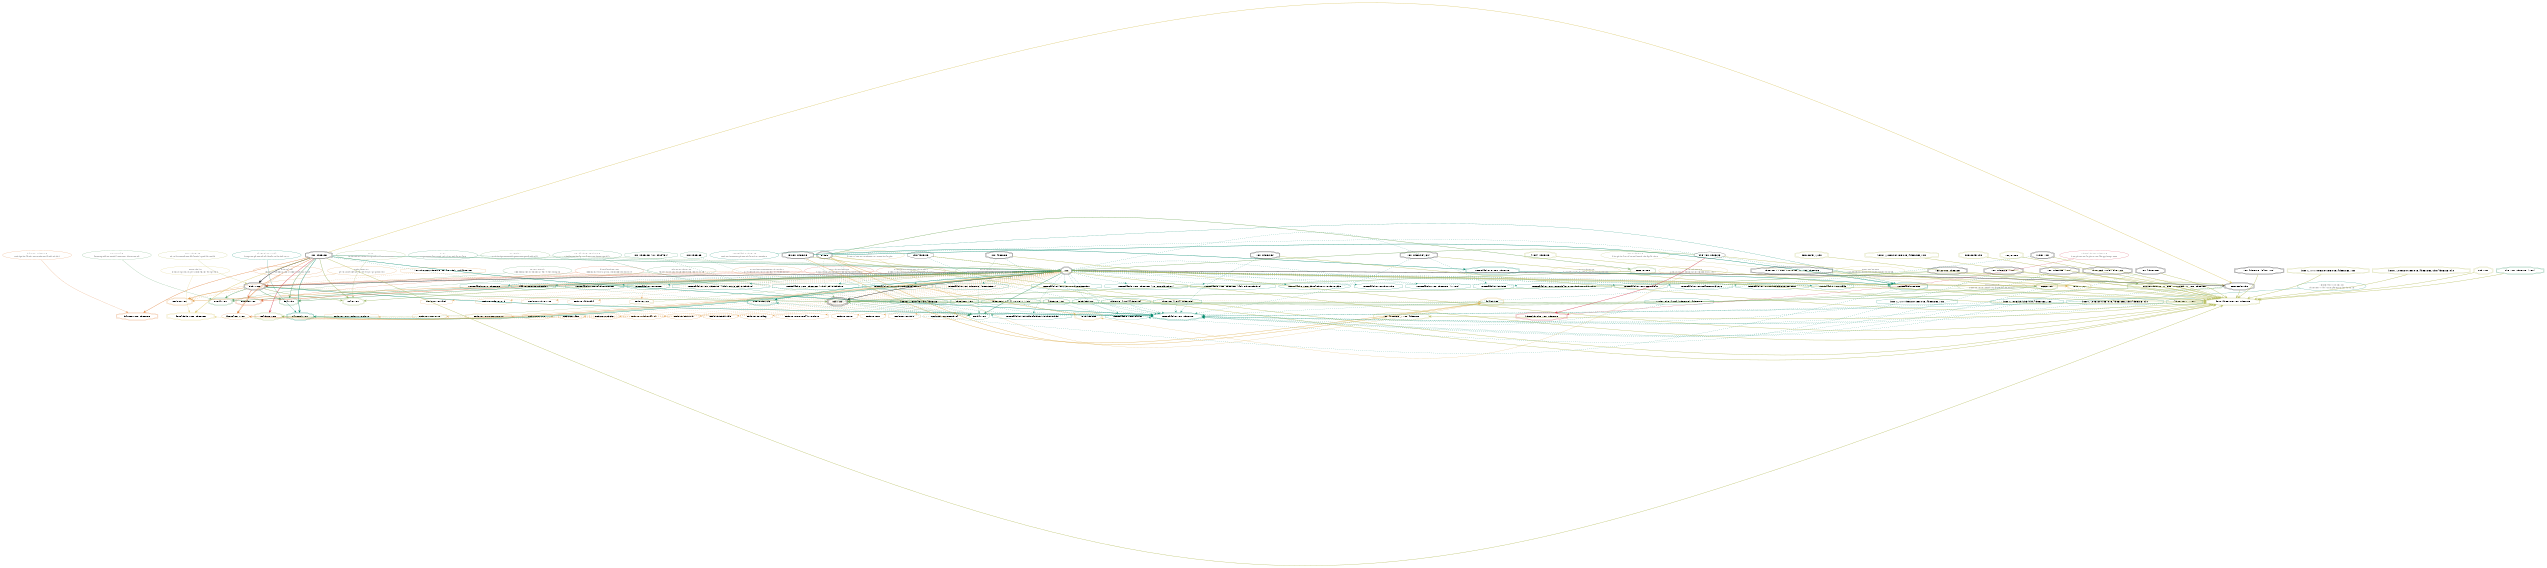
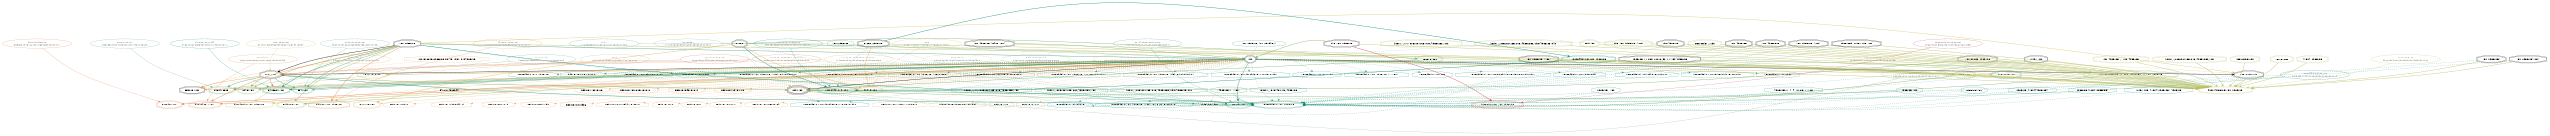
none -> (1117, 48)
(921, 255) -> (1671, 44)
(1710, 255) -> (1342, 44)
(2520, 271) -> (1629, 44)
(865, 275) -> (980, 63)
(1480, 280) -> (1051, 72)
(285, 282) -> (347, 66)
(911, 282) -> (1660, 69)
(648, 286) -> (695, 75)
(1315, 286) -> (1250, 75)
(2079, 286) -> (372, 75)
(2189, 286) -> (2045, 61)
(250, 293) -> (271, 82)
(643, 293) -> (1128, 79)
(1618, 294) -> (1610, 93)
(180, 302) -> (192, 90)
(221, 302) -> (221, 90)
(436, 302) -> (958, 105)
(584, 302) -> (449, 90)
(660, 305) -> (566, 88)
(236, 316) -> (204, 105)
(571, 316) -> (1209, 105)
(979, 316) -> (1239, 105)
(1819, 318) -> (2177, 71)
(1879, 322) -> (1241, 100)
(1340, 349) -> (1425, 100)
